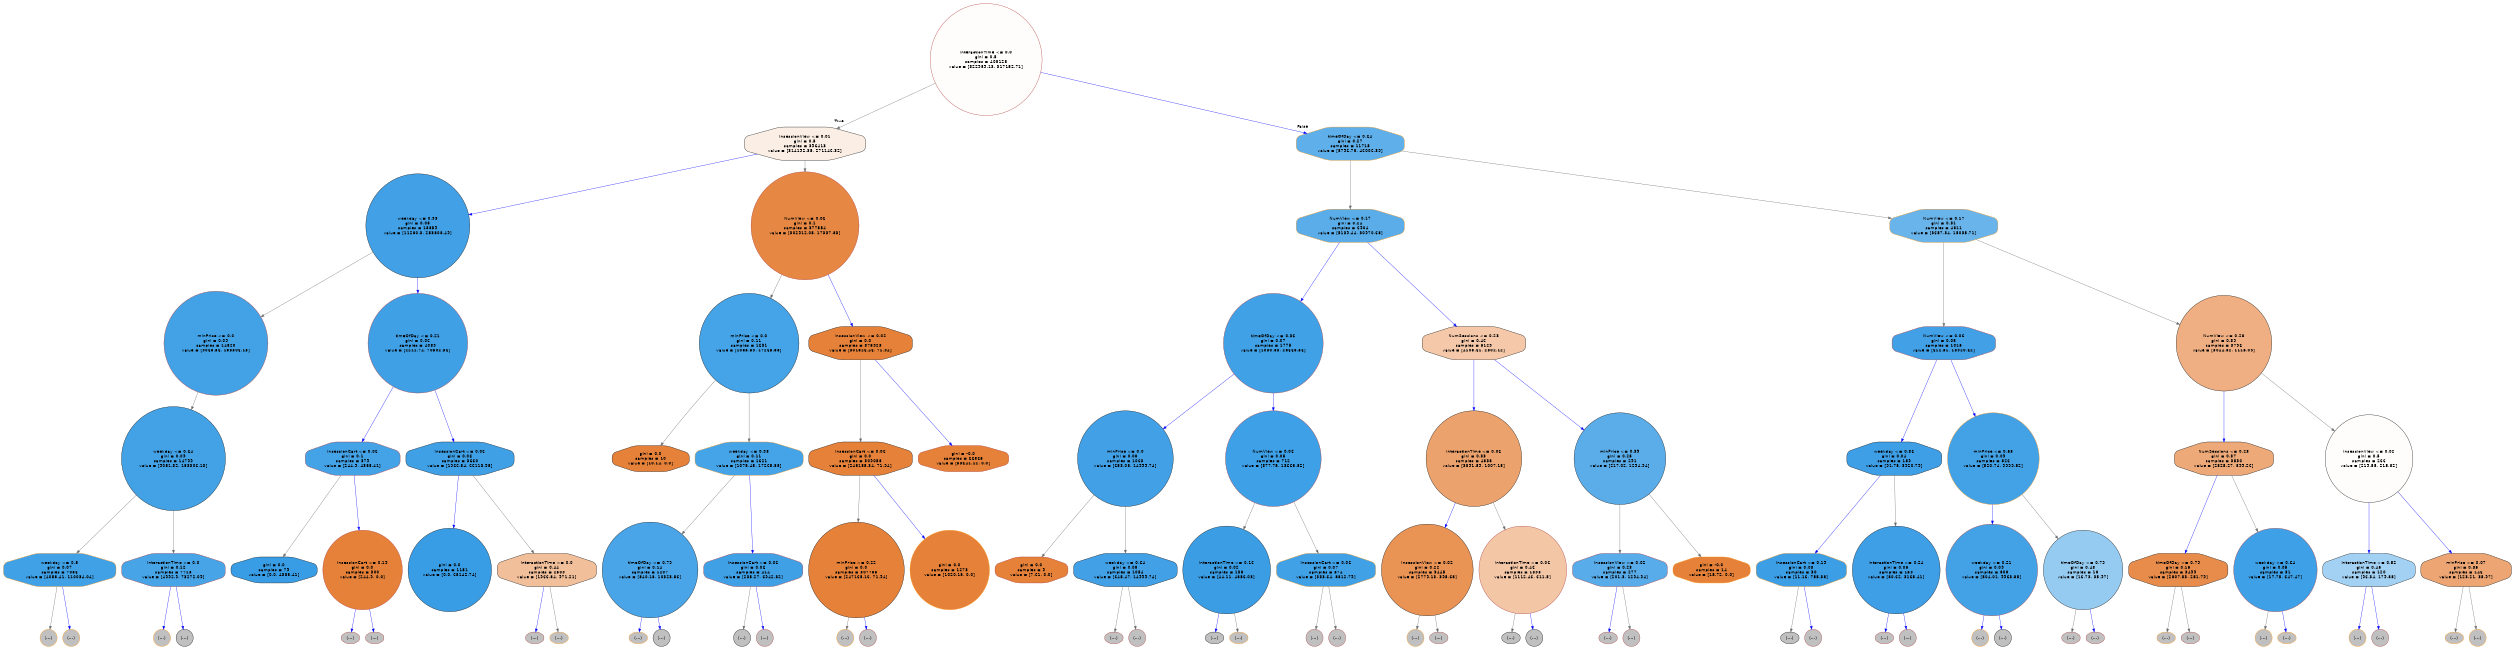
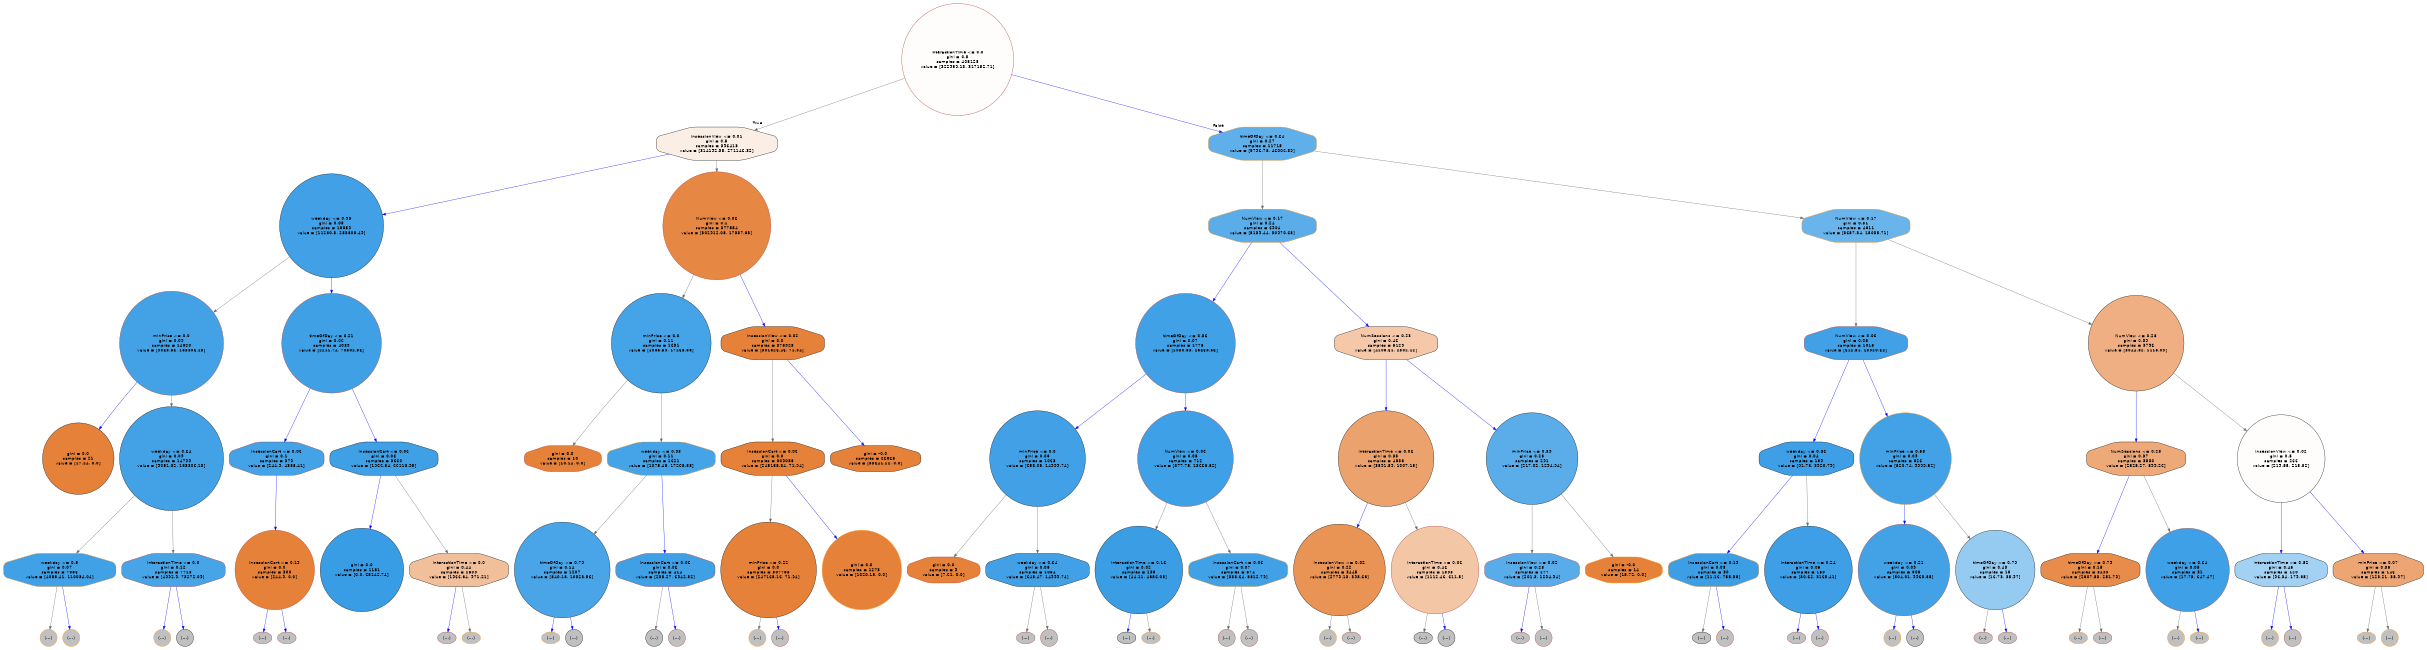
none -> (78, 459)
(651, 459) -> (563, 459)
(963, 459) -> (876, 459)
(274, 570) -> none
